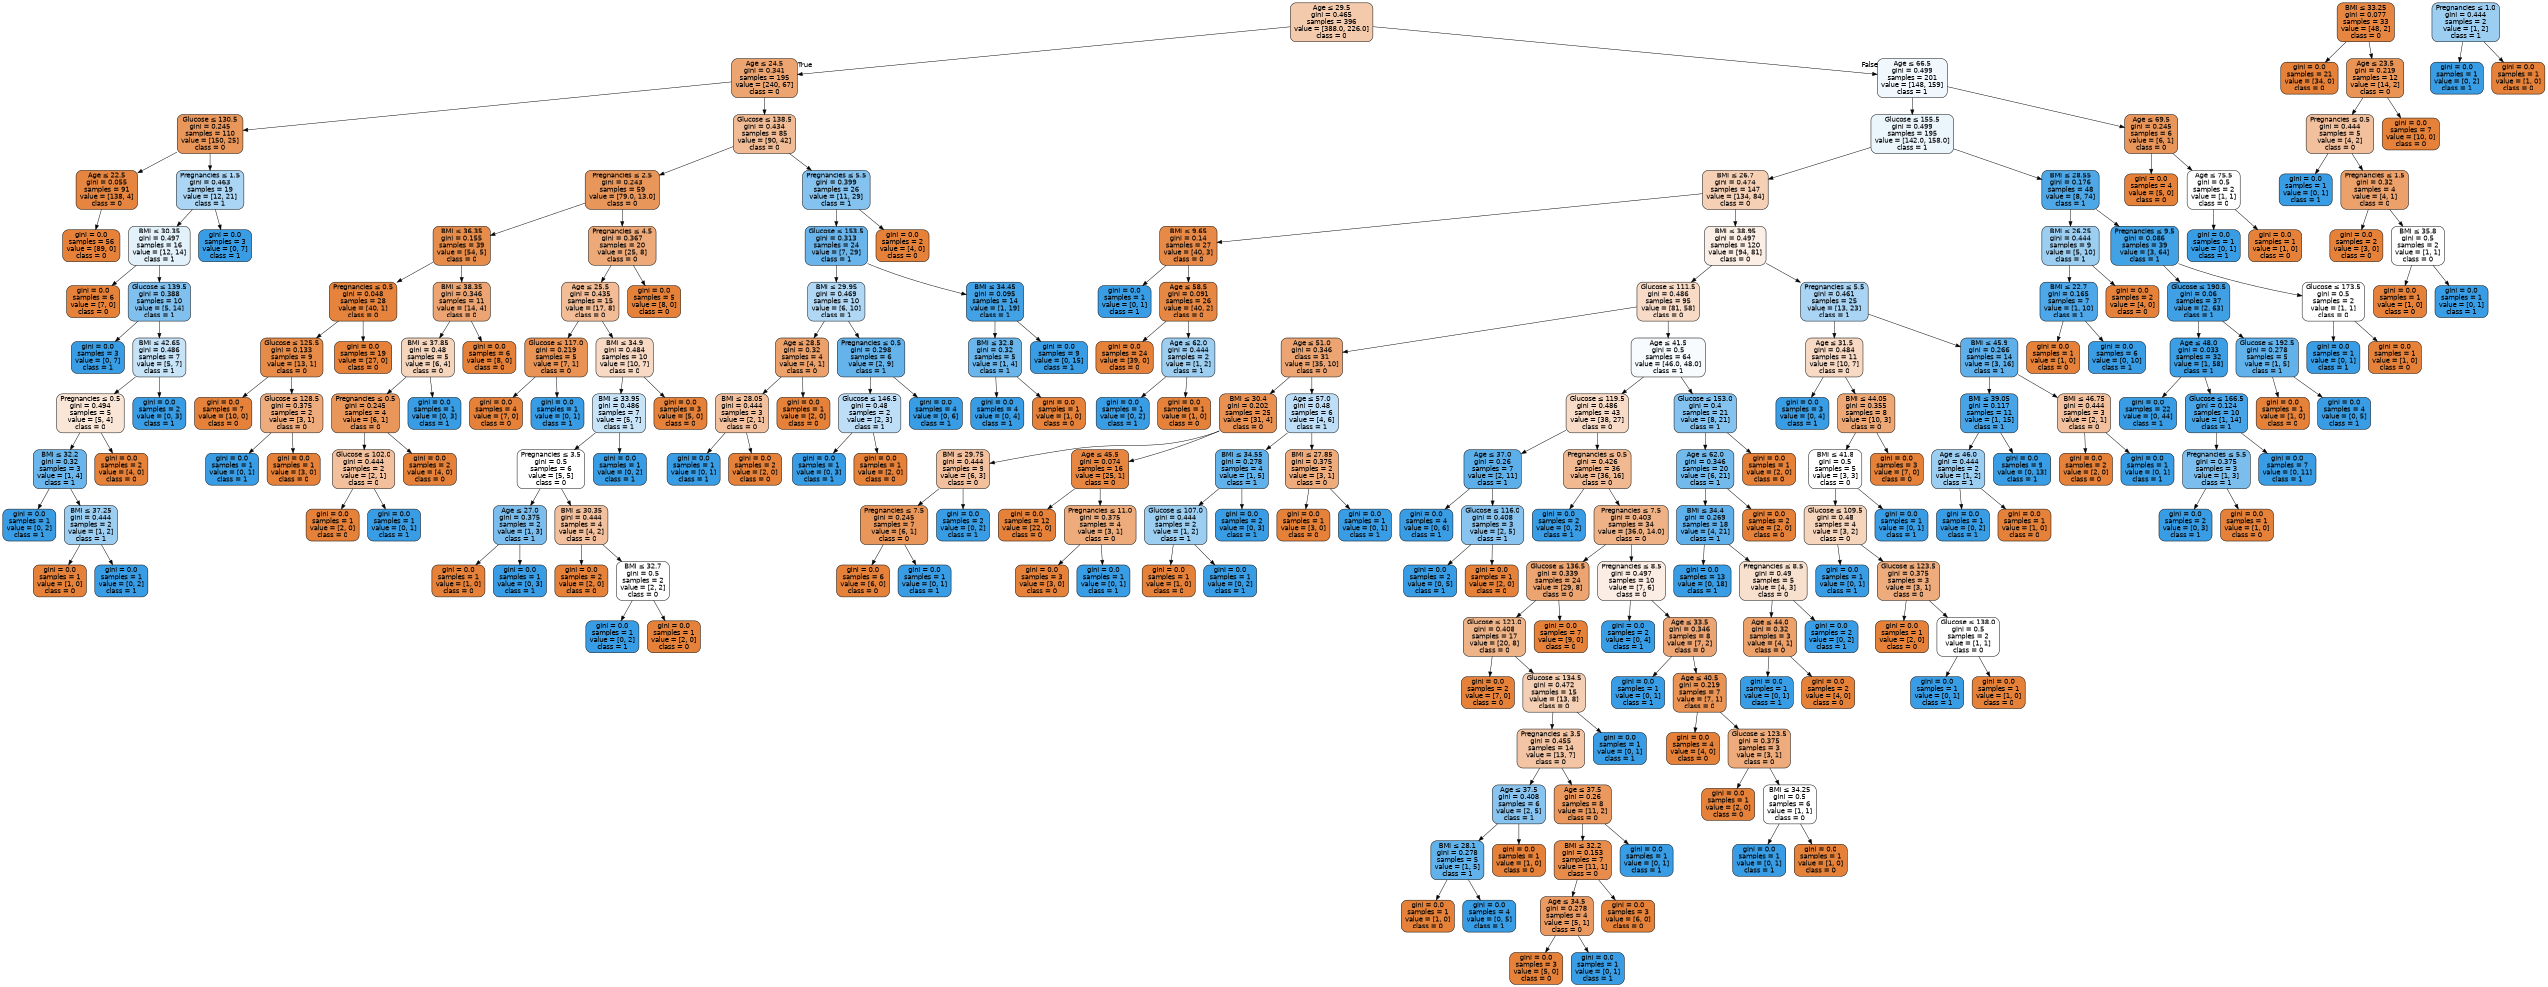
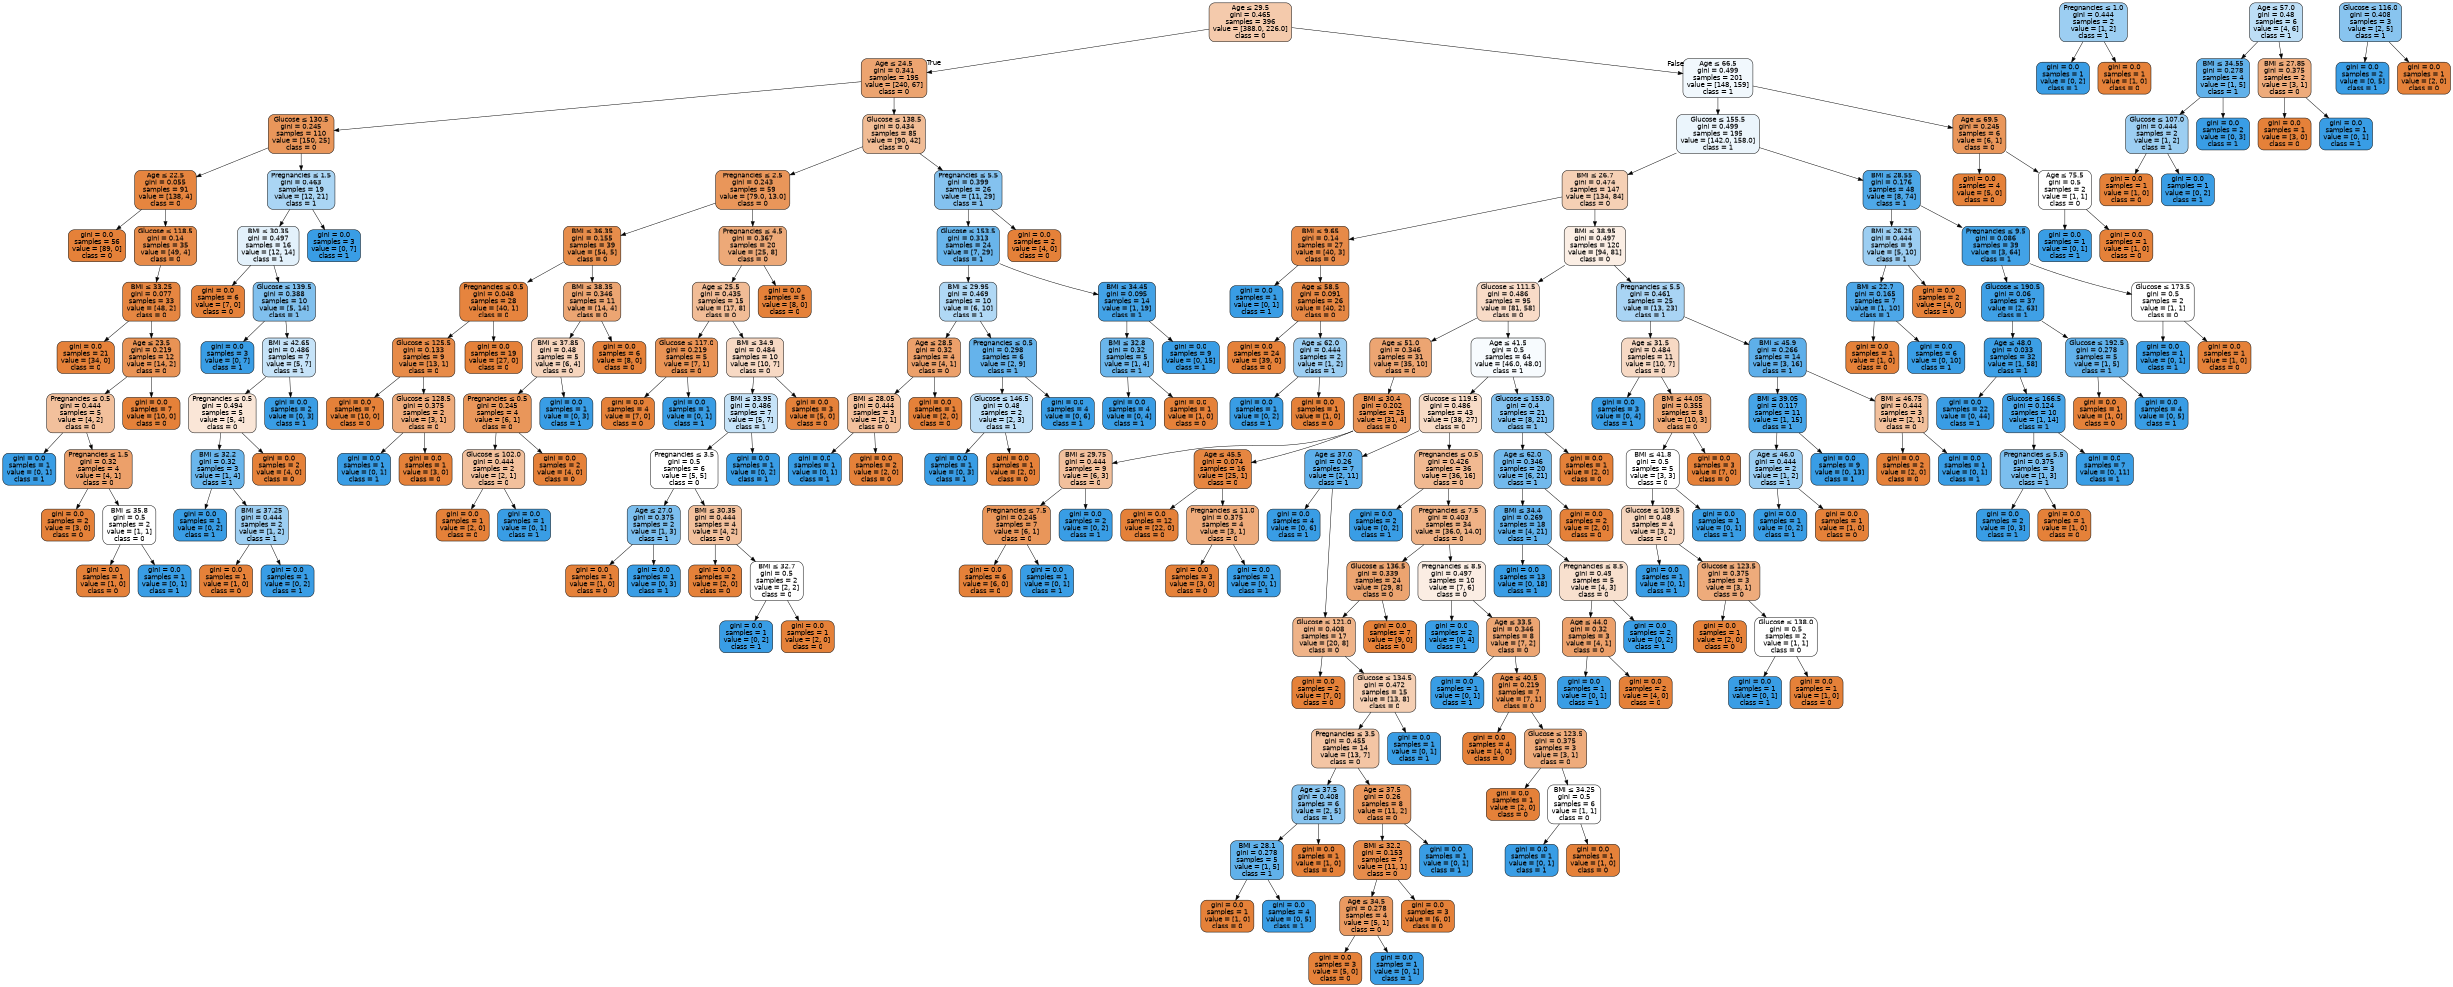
none -> (165, 246)
(1312, 357) -> (1401, 357)
(1312, 383) -> none
(1493, 495) -> (1329, 551)
